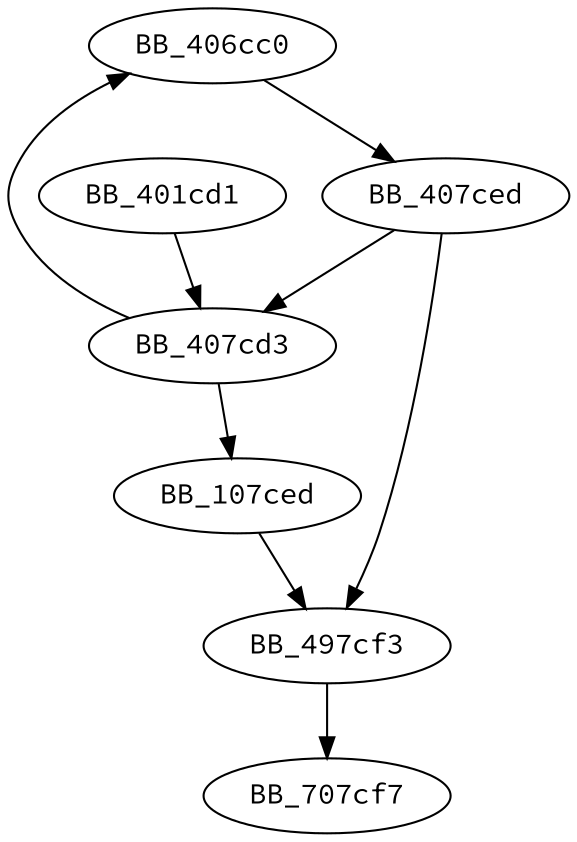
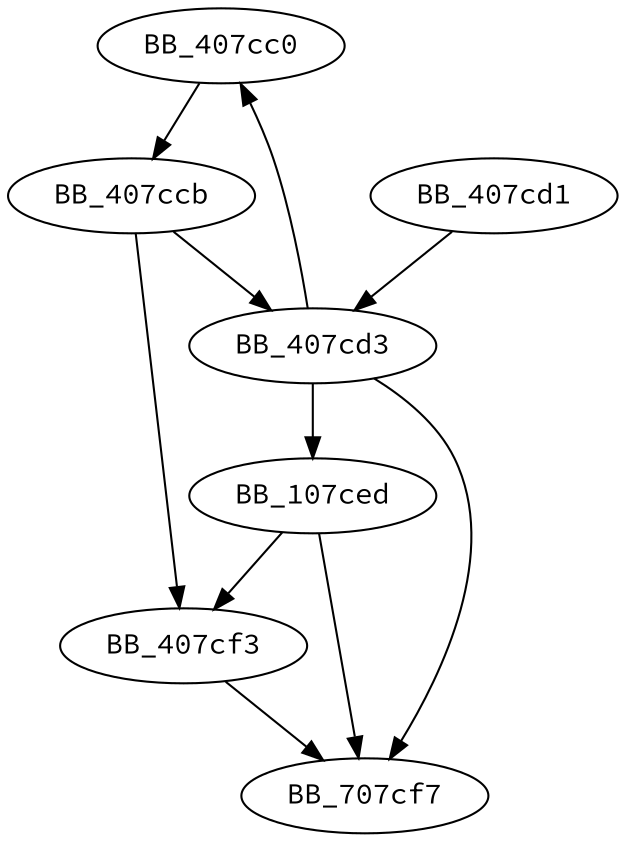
(213, 46) -> (221, 46)
(163, 196) -> (494, 196)
(446, 196) -> (132, 196)
none -> (470, 548)
none -> (337, 635)
(327, 646) -> (184, 646)
